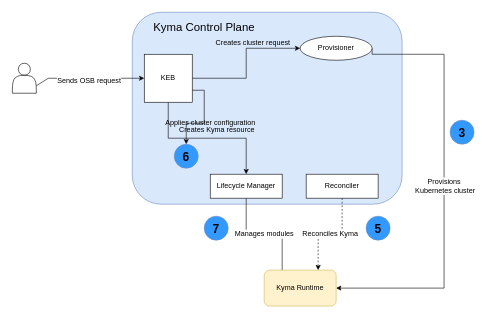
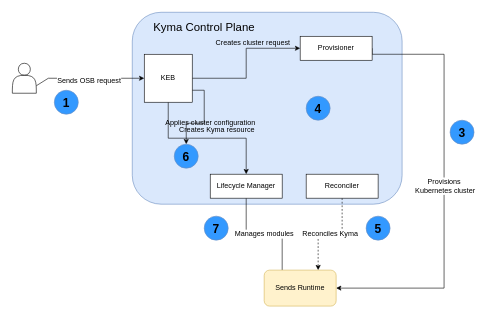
(336, 48) -> (336, 48)
none -> (66, 102)
none -> (318, 108)
(300, 288) -> (300, 288)
